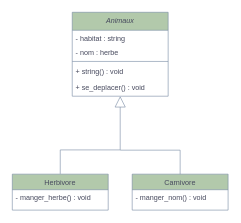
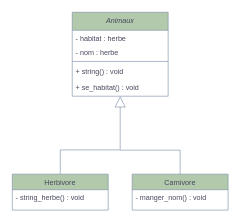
(106, 38) -> (105, 38)
(114, 88) -> (112, 88)
(57, 198) -> (56, 198)
